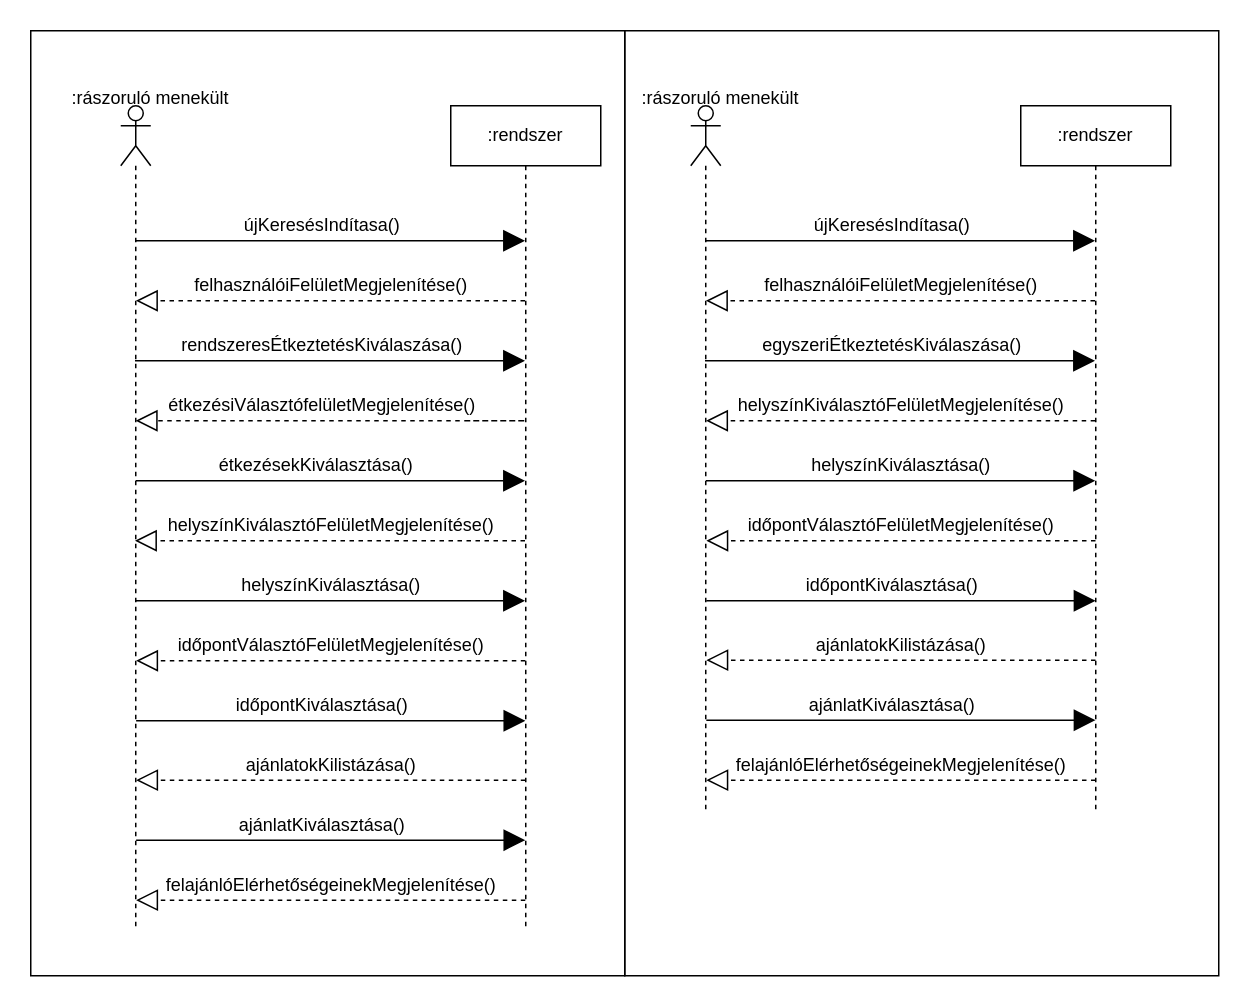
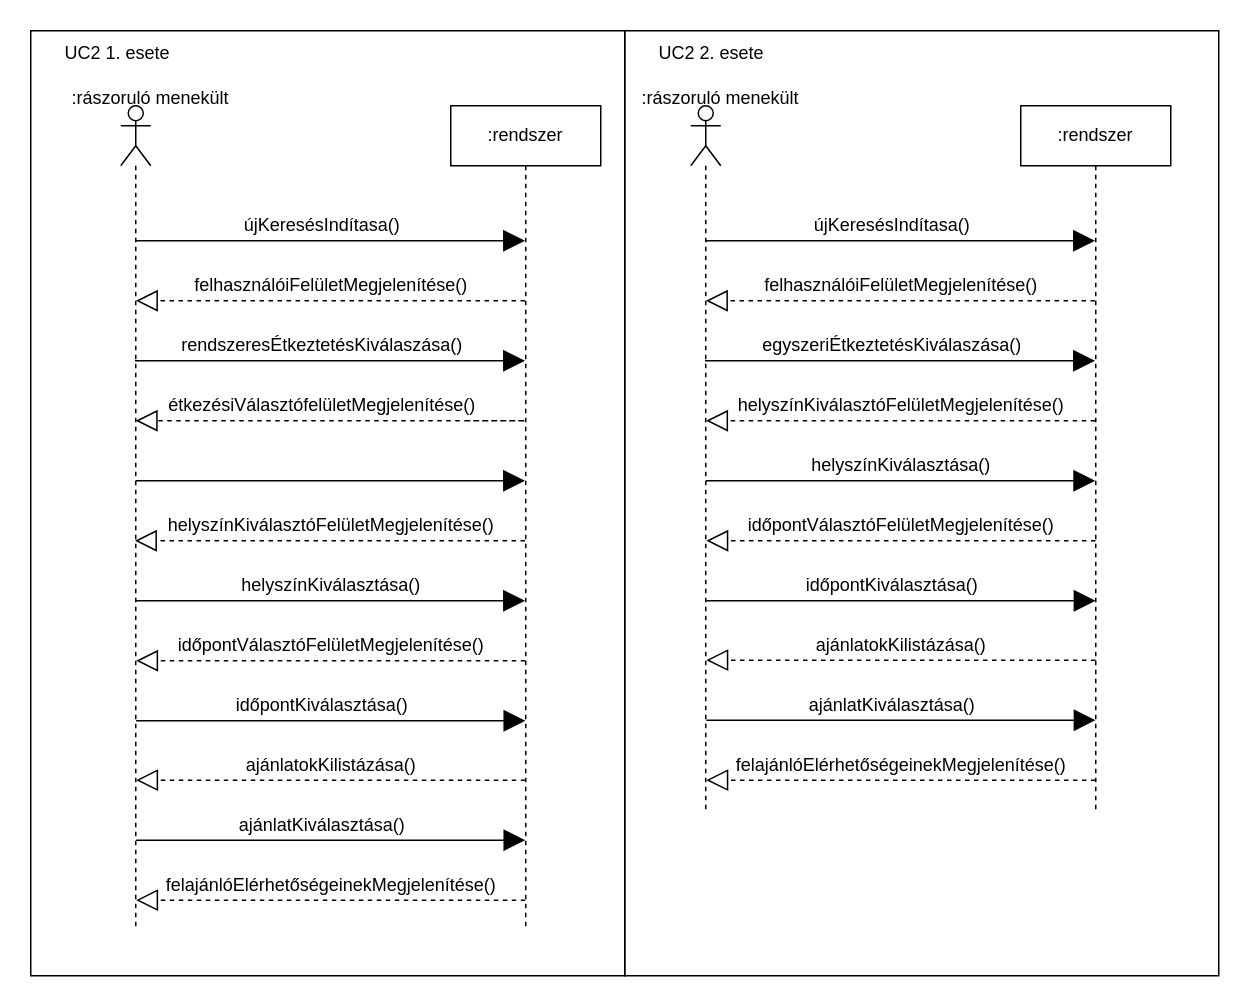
none -> (118, 53)
none -> (712, 53)
(316, 466) -> none
